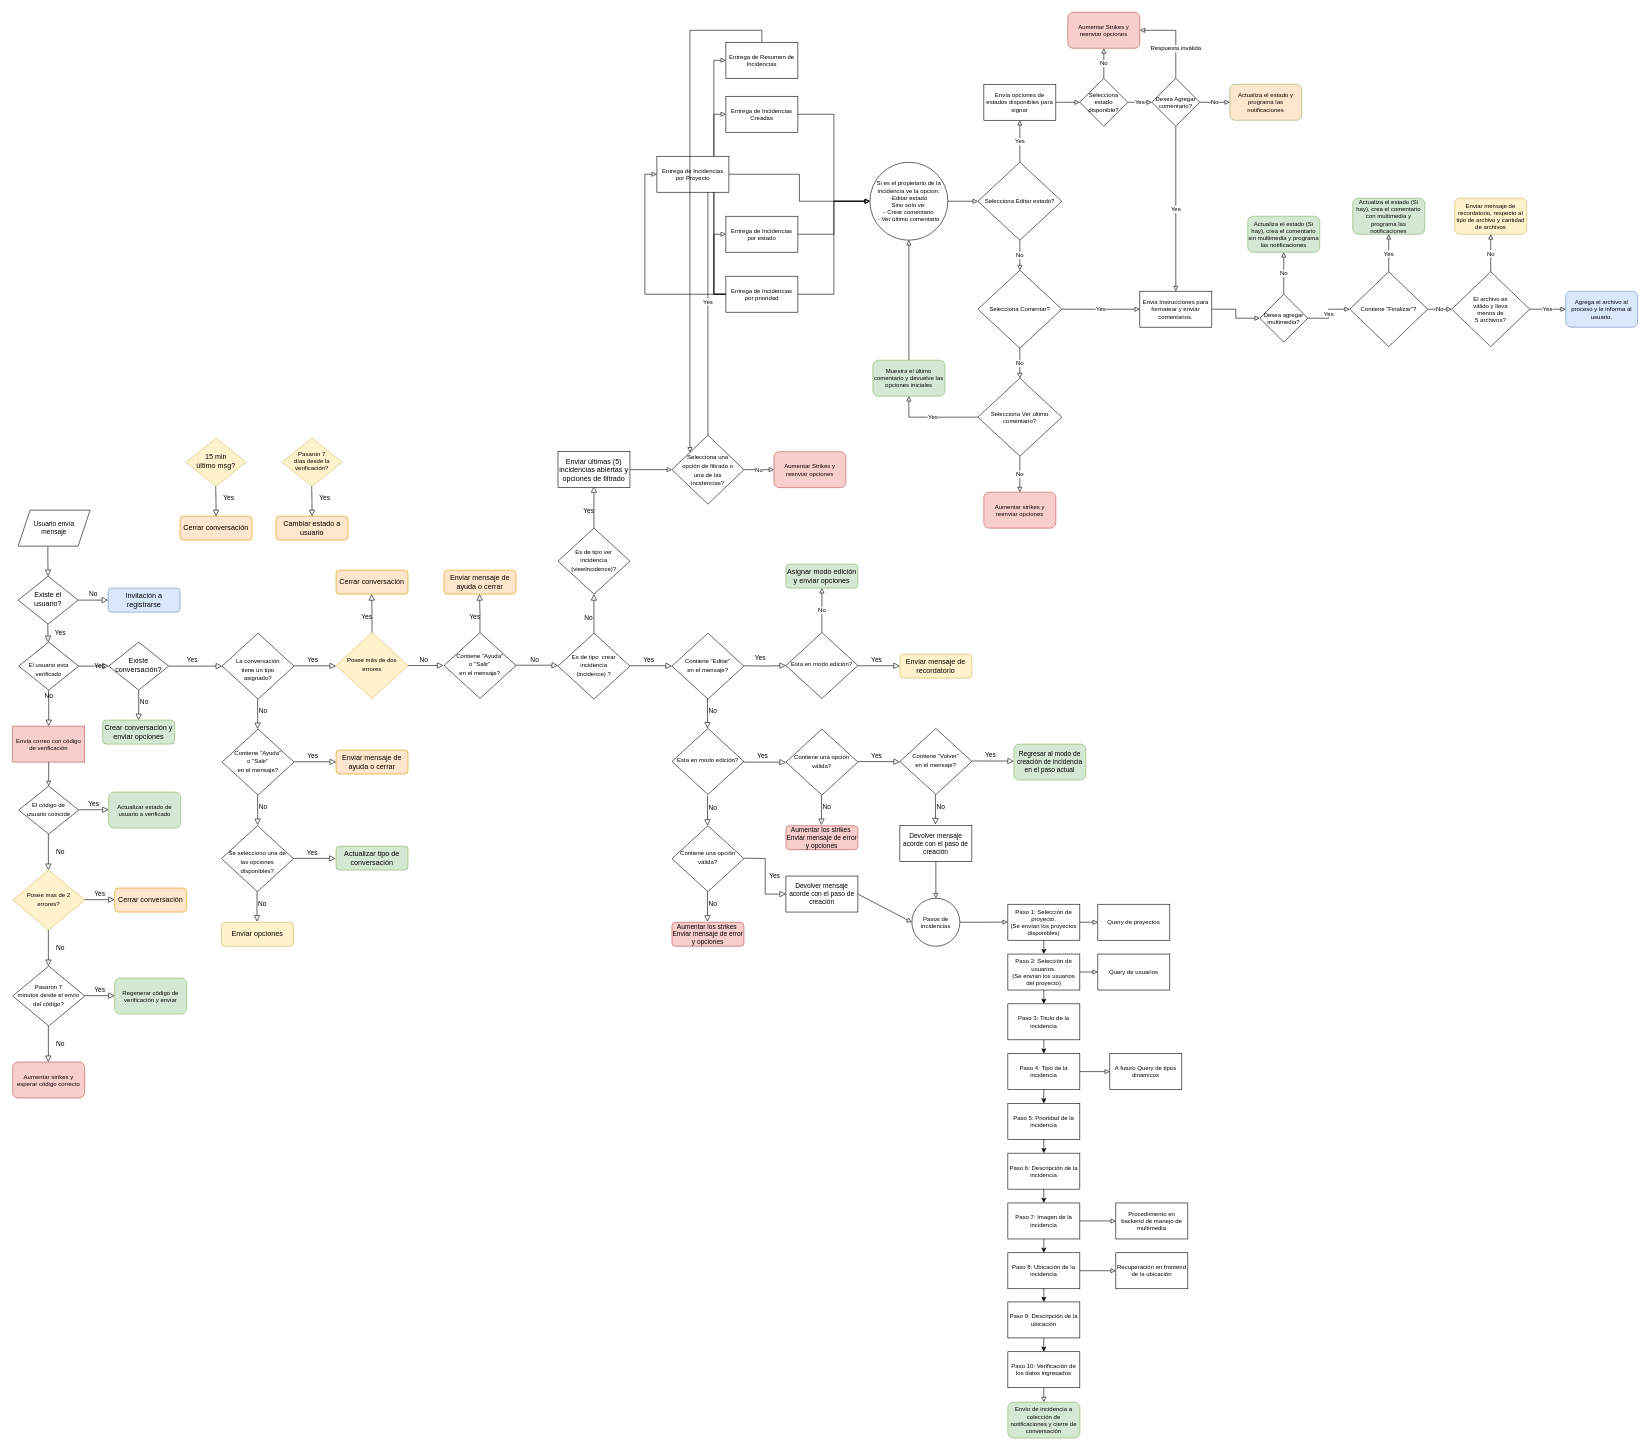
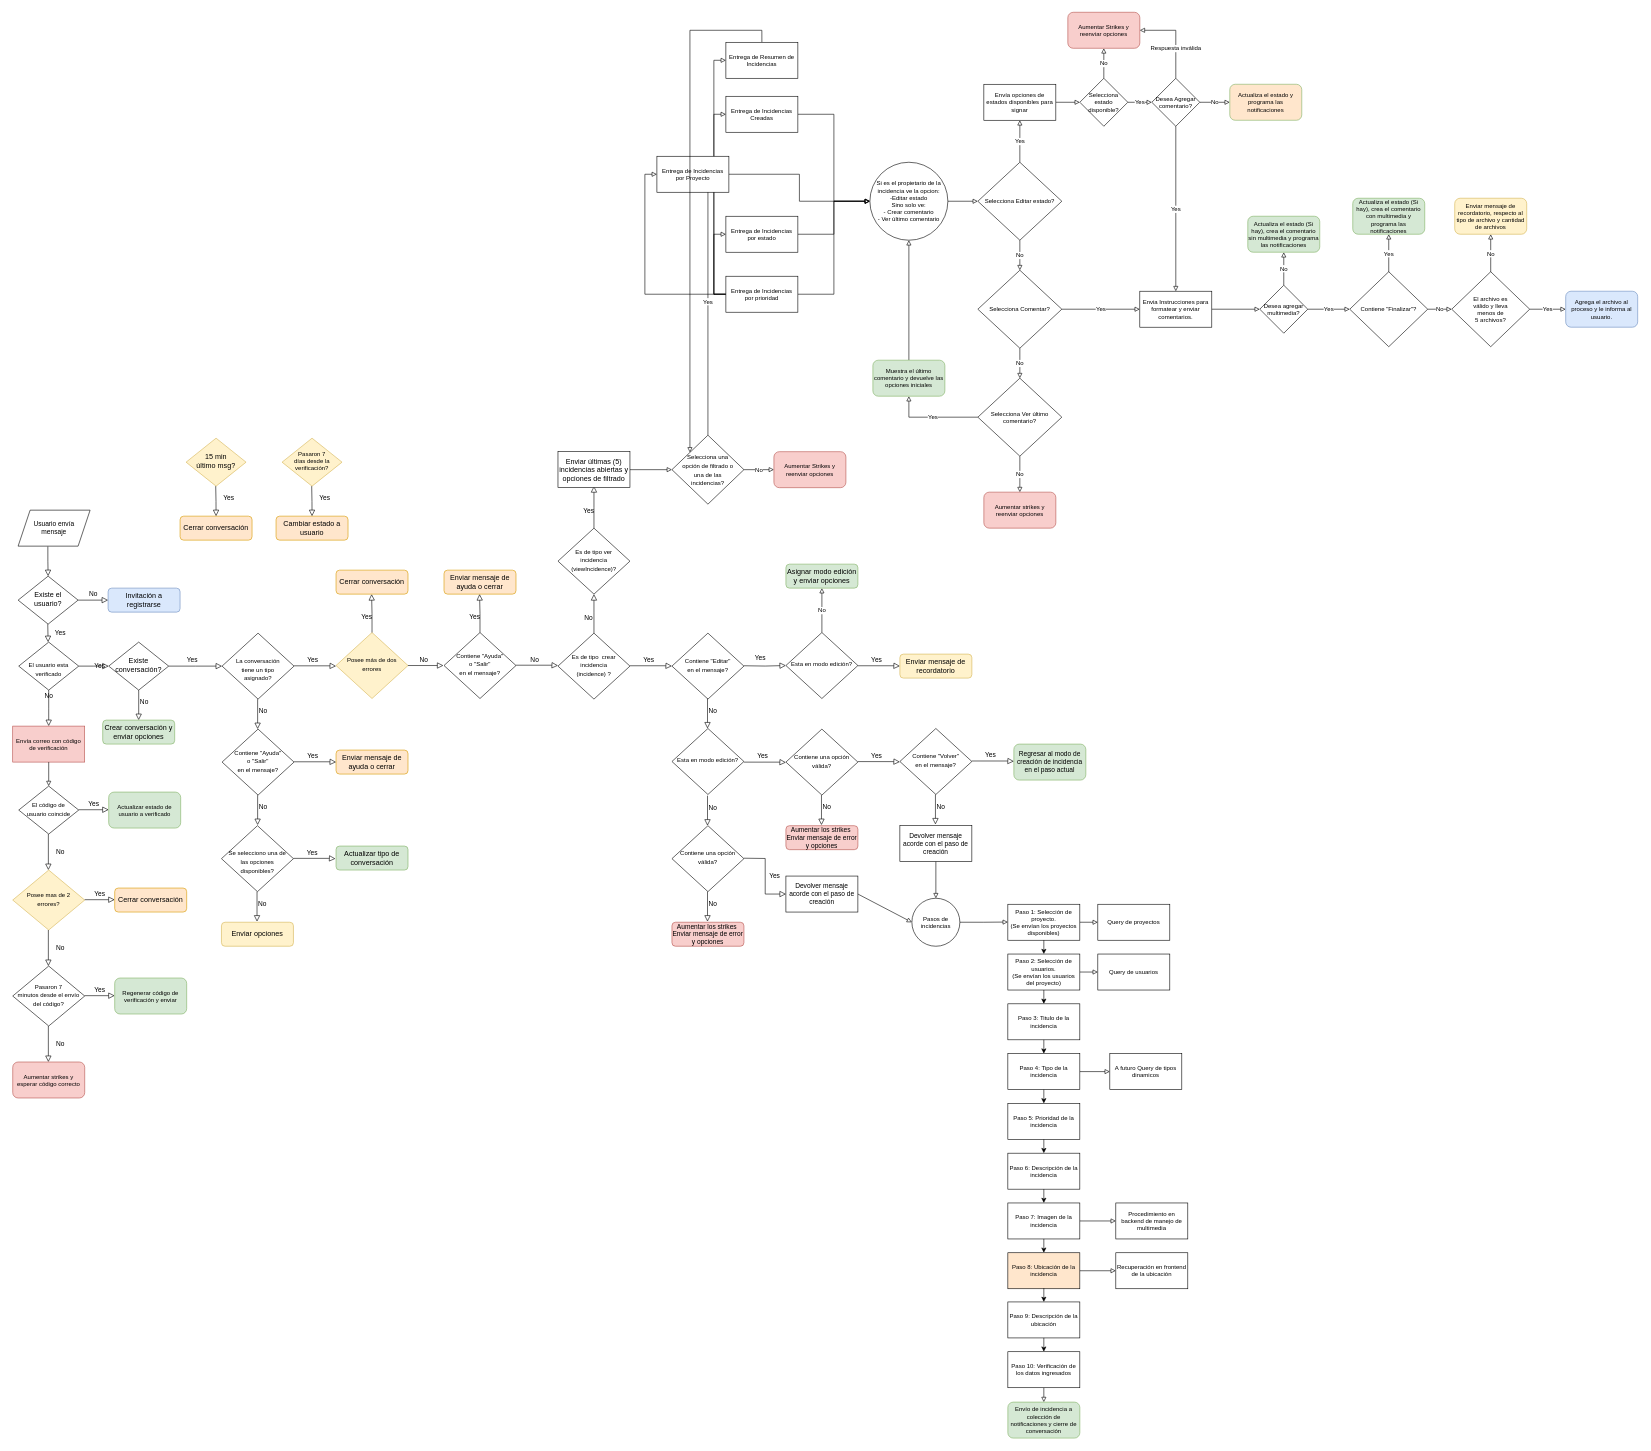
(1284, 318) -> (1284, 309)
(1044, 1271) -> (1044, 1271)
